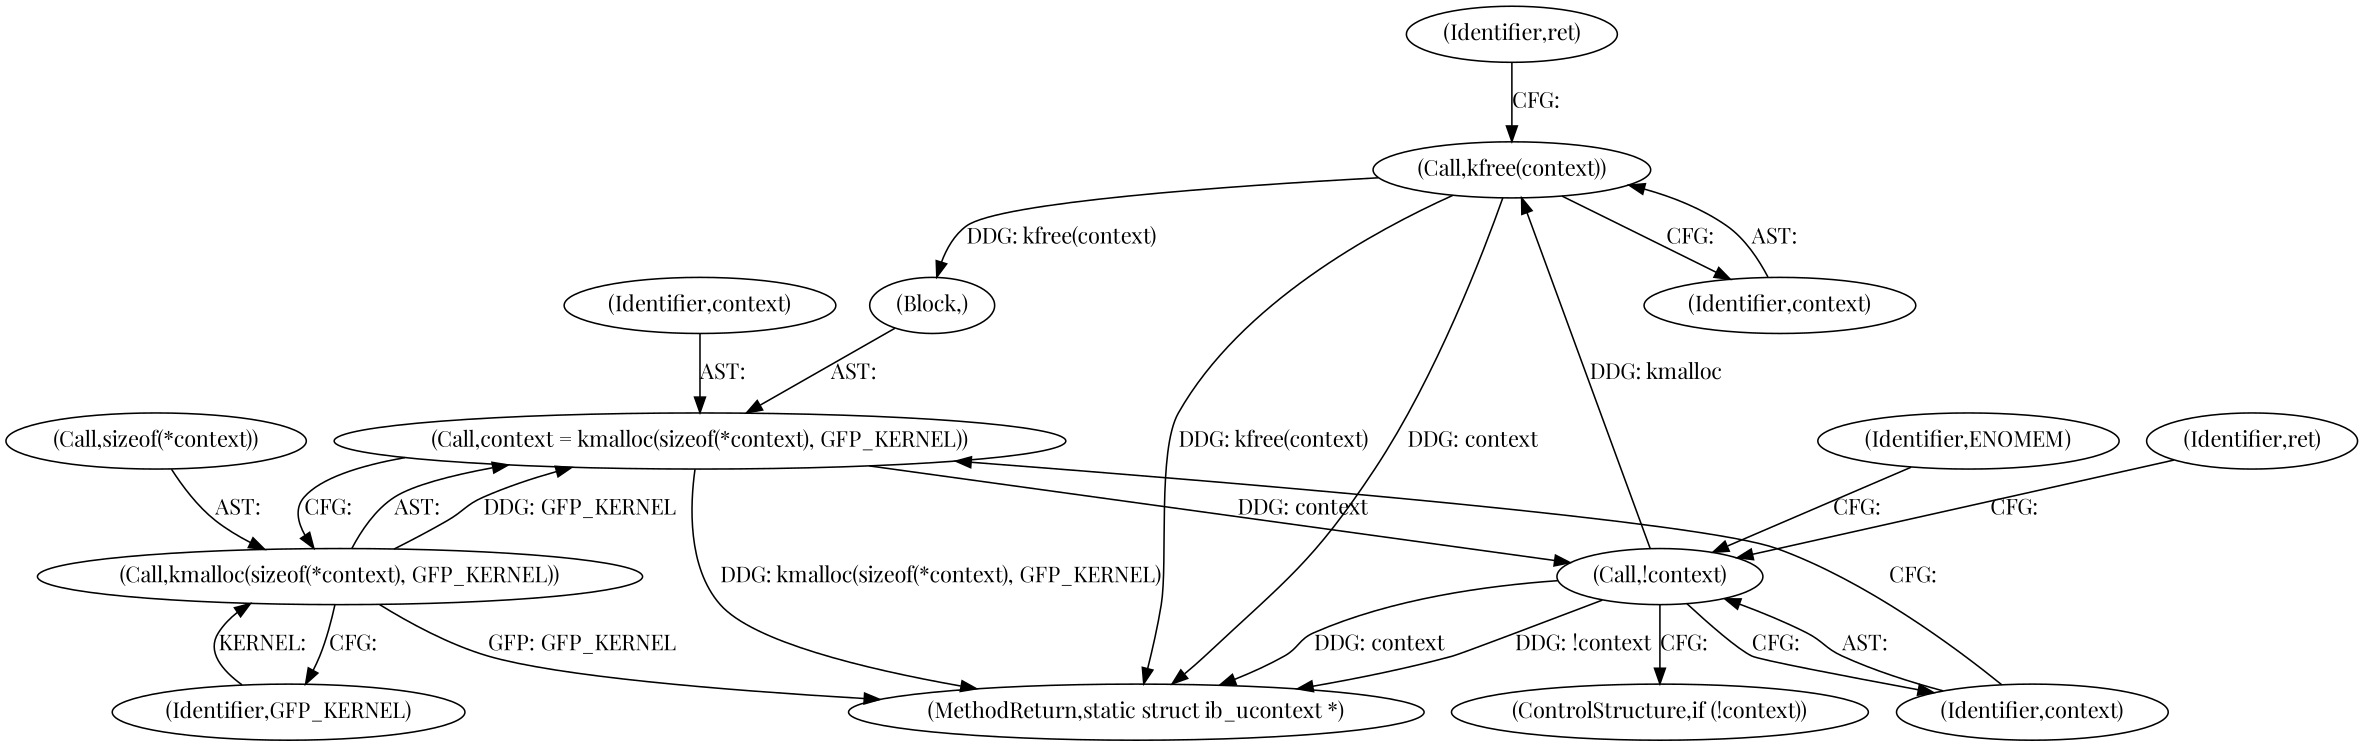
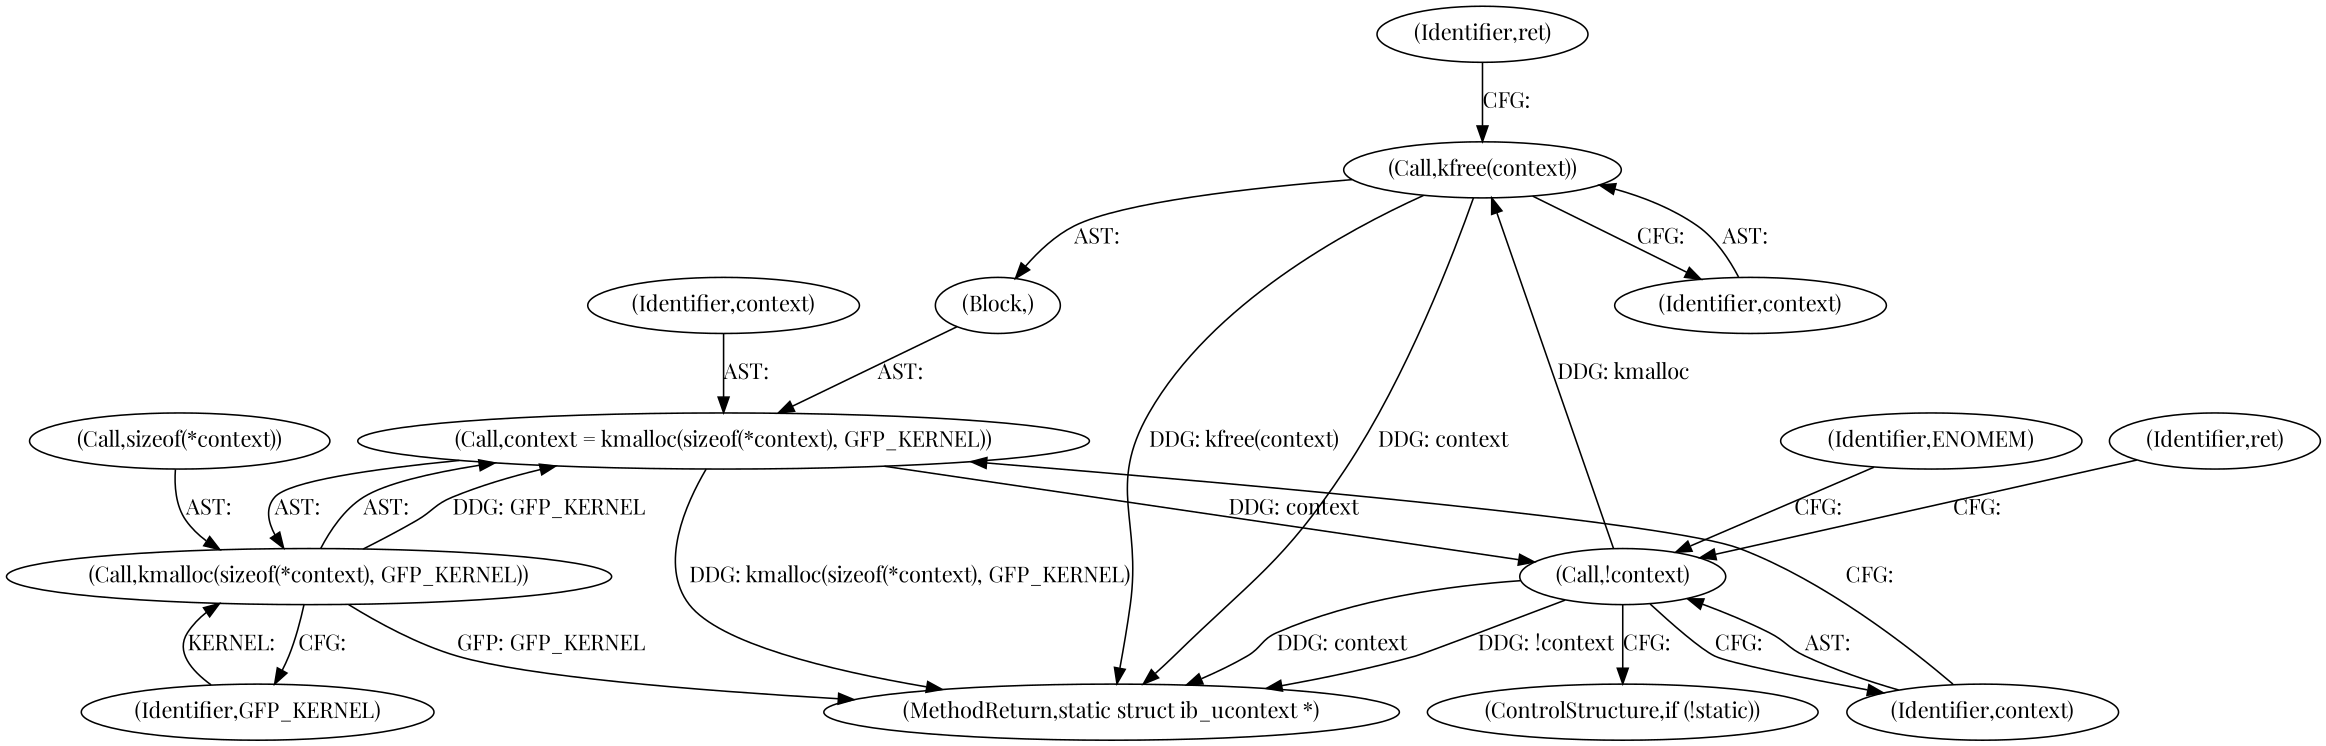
(1062, 238) -> (1101, 238)
(331, 509) -> (301, 509)
(1660, 712) -> (1623, 712)
